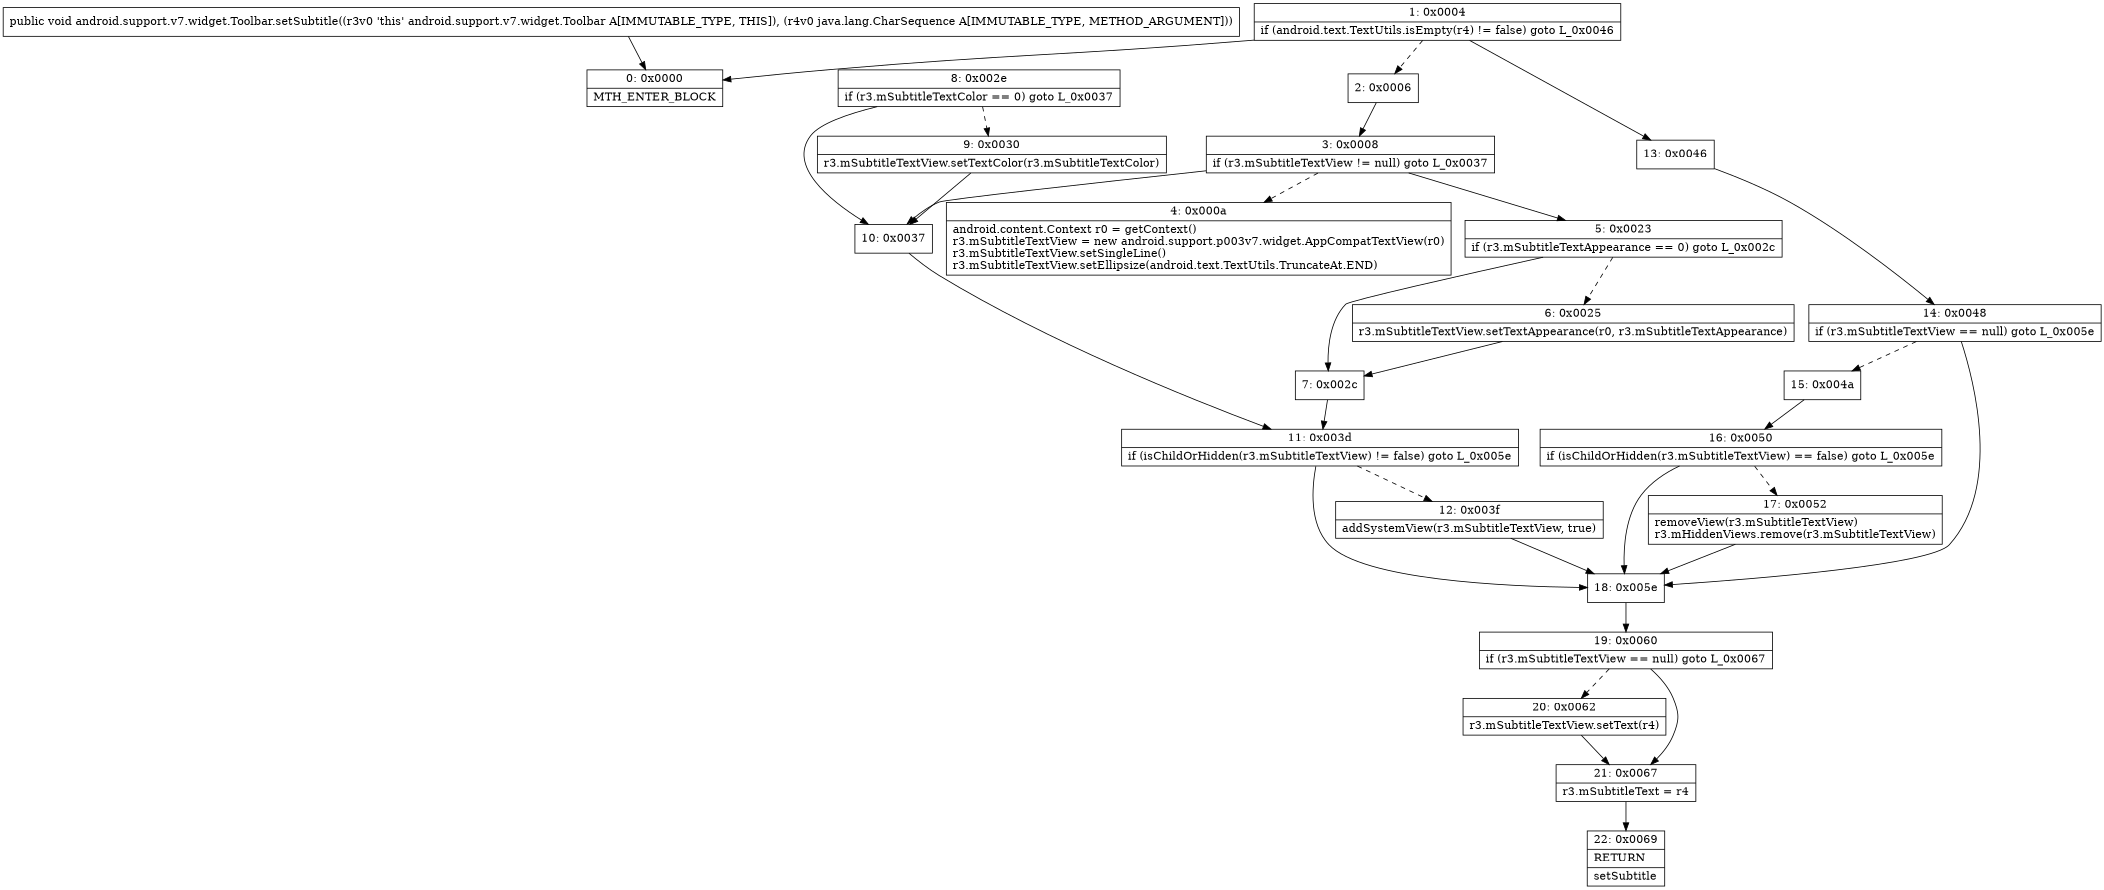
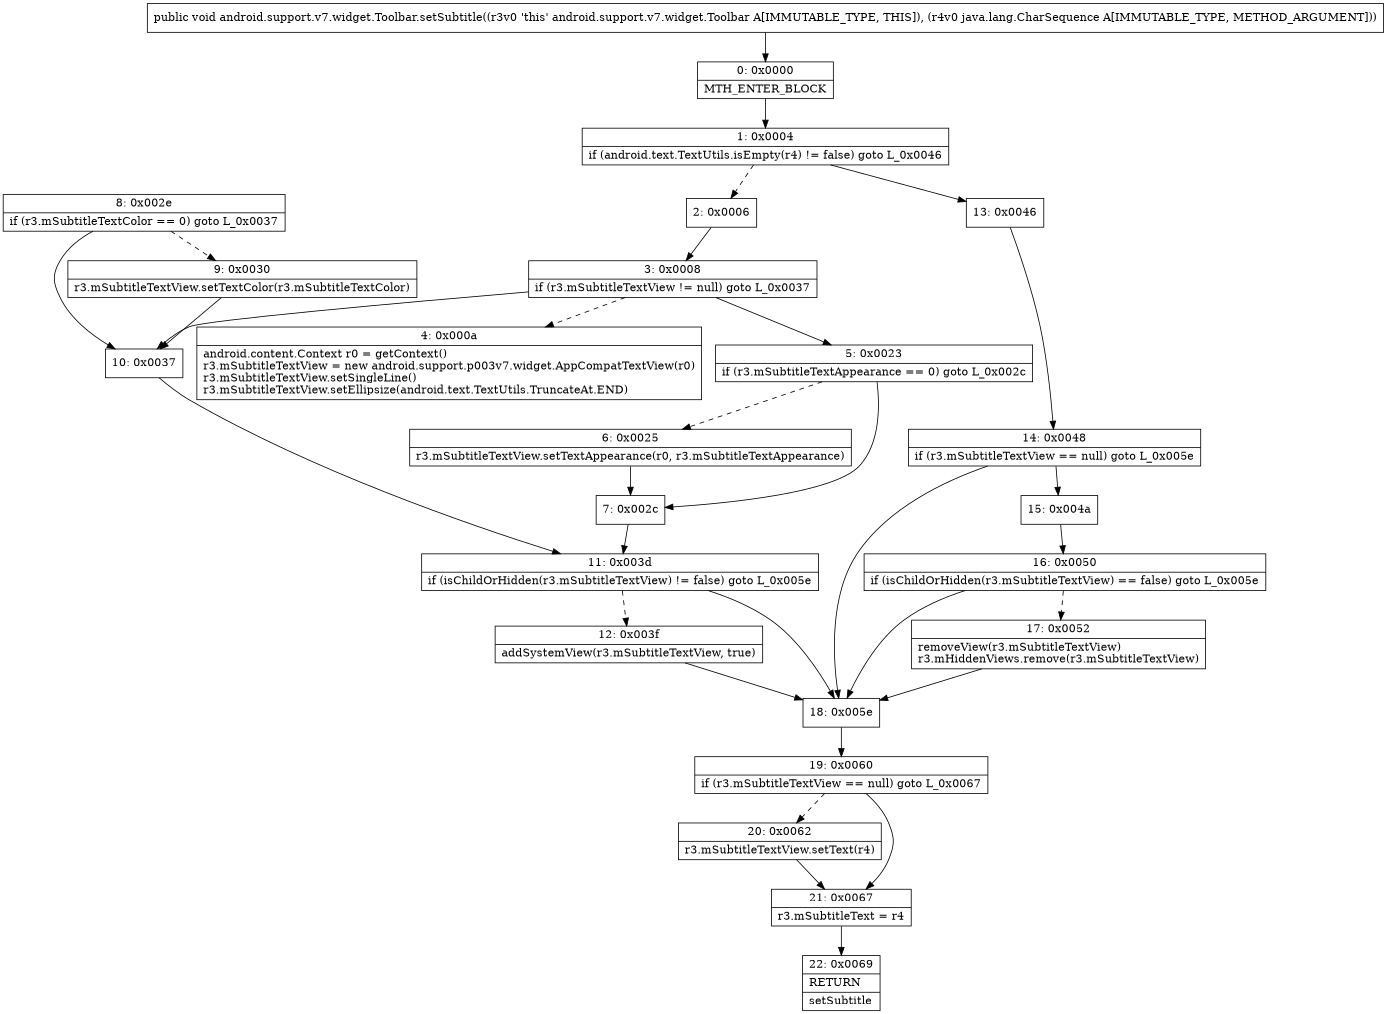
(992, 58) -> (765, 109)
(1888, 355) -> (1057, 477)
